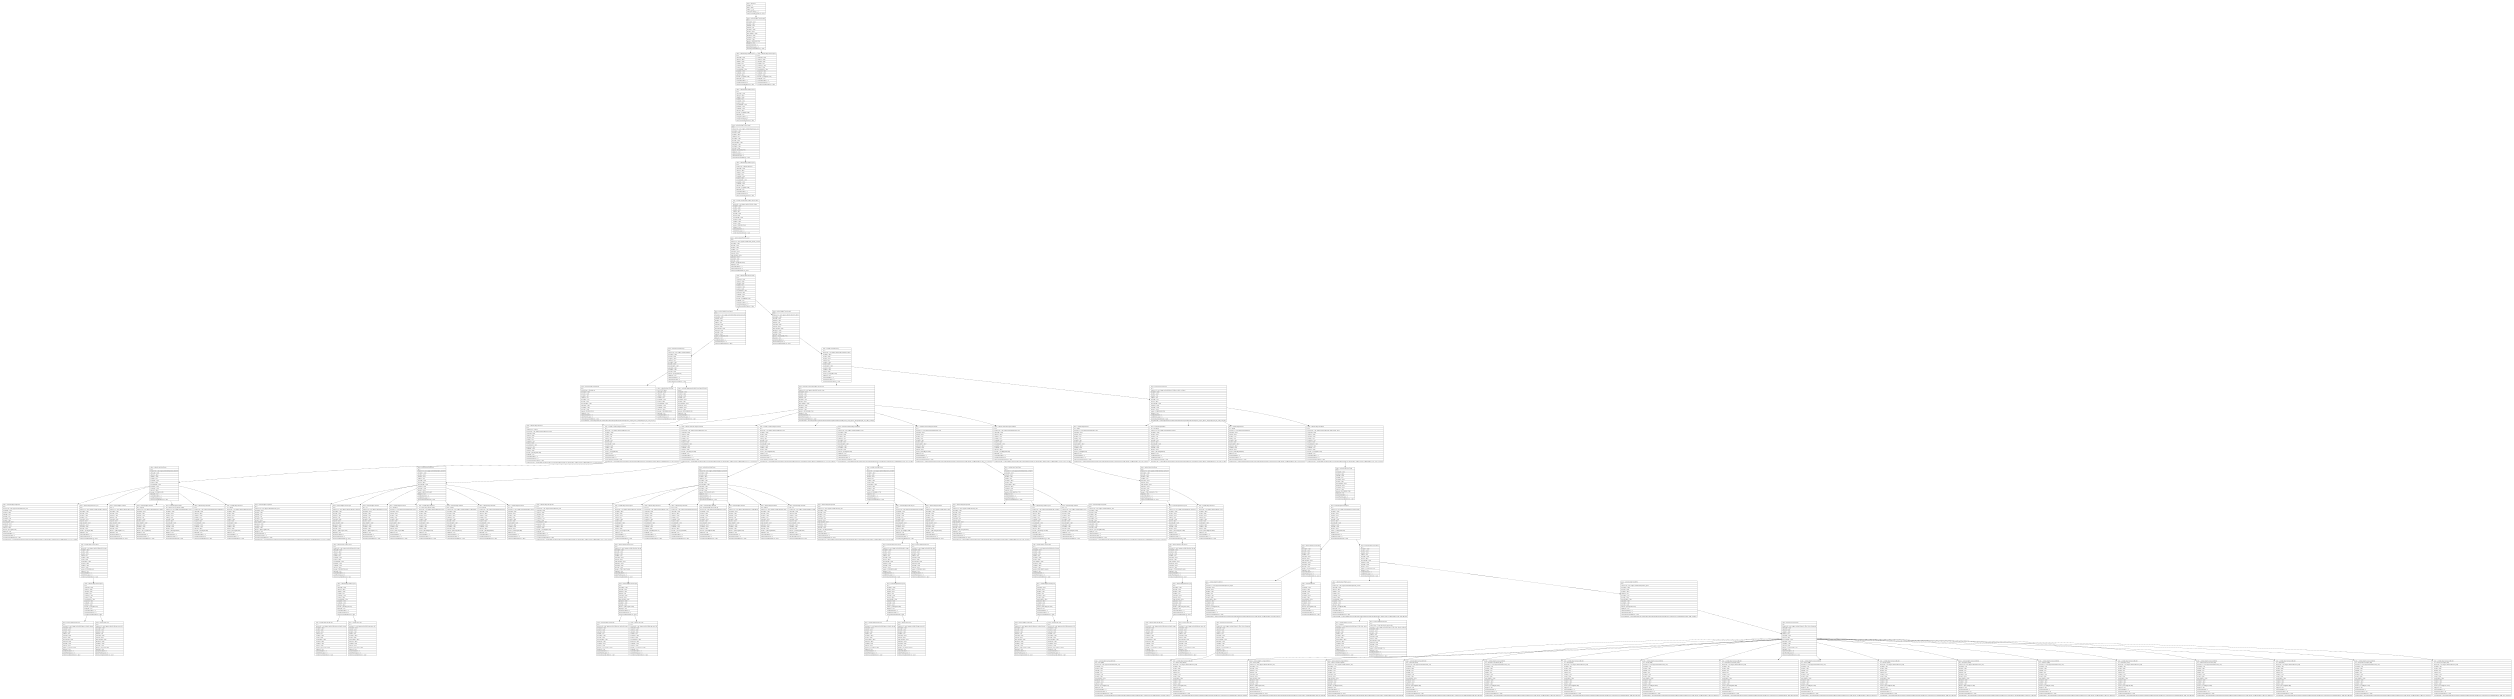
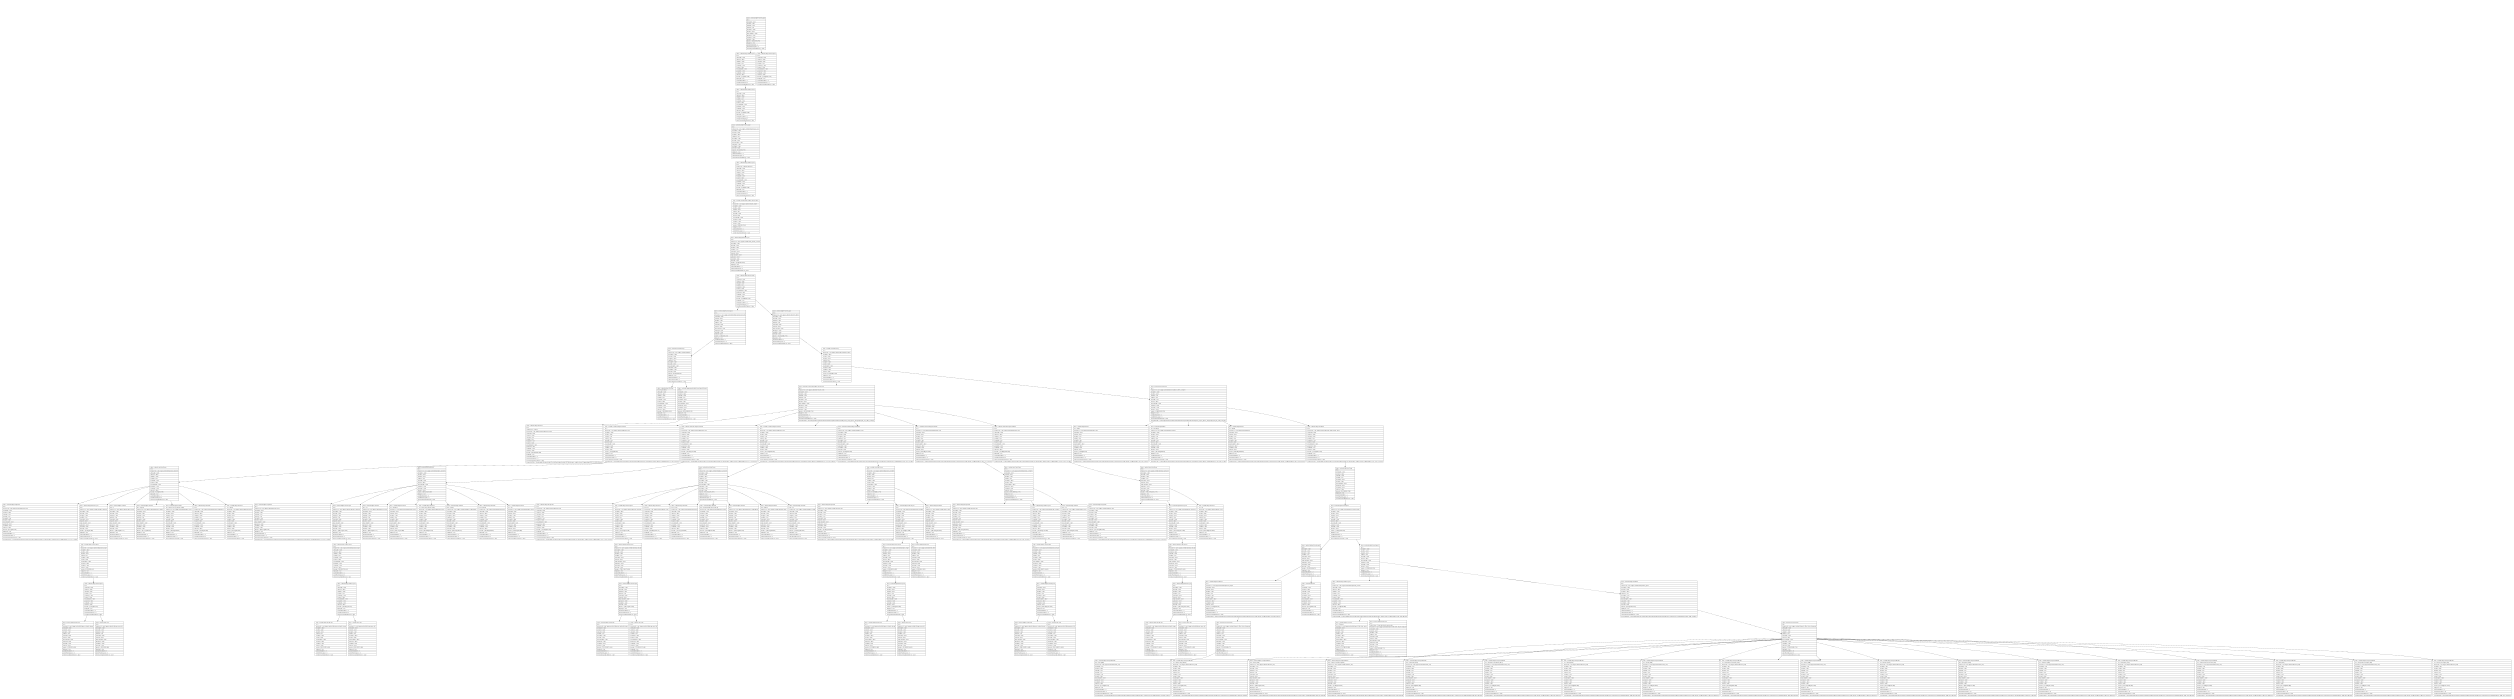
(756, 8) -> none
(618, 404) -> none
